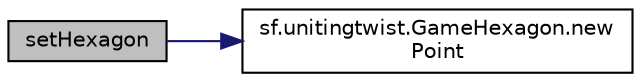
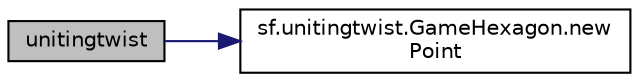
(87, 41) -> (86, 41)
